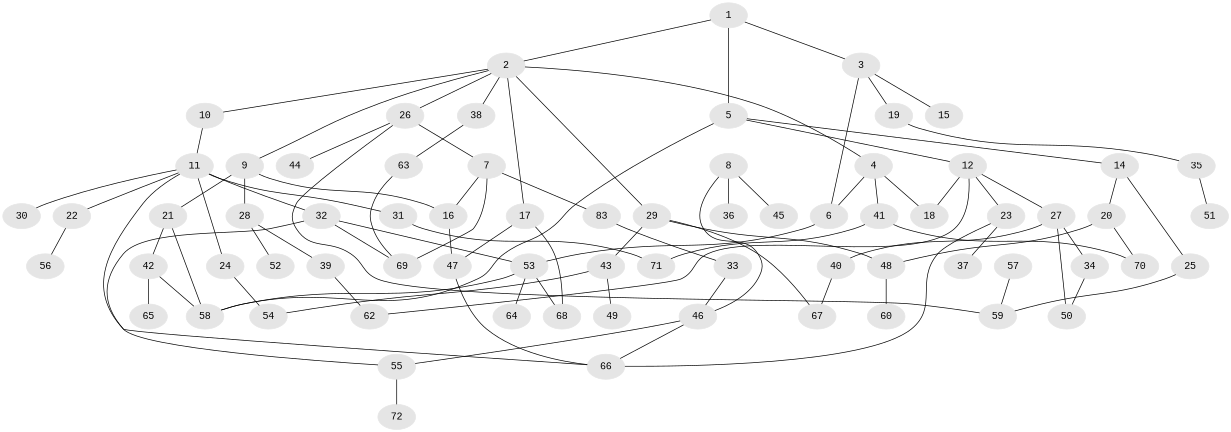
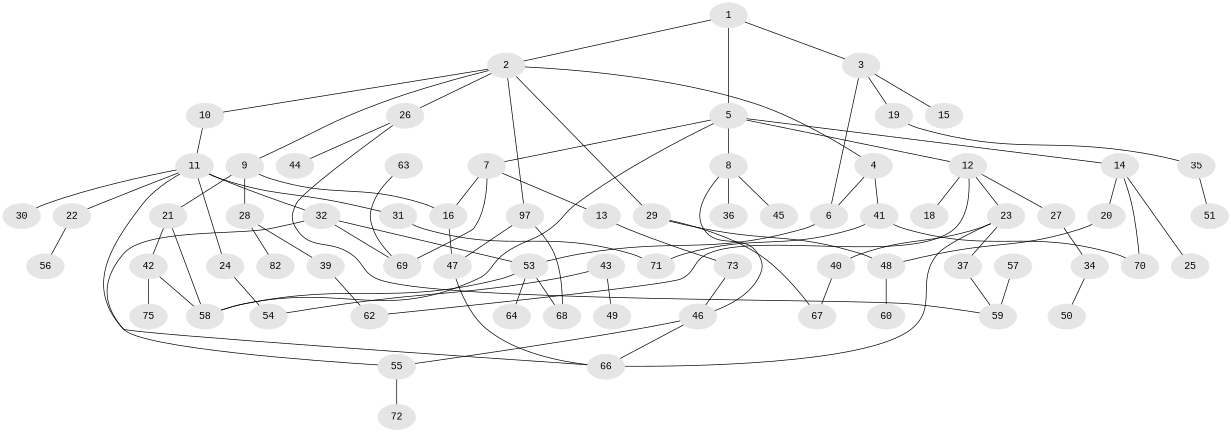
(476, 116) -> none
none -> (729, 141)
(447, 142) -> (608, 141)
(902, 191) -> none
(525, 216) -> (525, 216)
(602, 216) -> (602, 216)
(629, 241) -> none
(941, 241) -> (956, 234)
(1123, 241) -> (1134, 216)
(275, 266) -> (275, 266)
(733, 266) -> (733, 266)
(1062, 266) -> none
(1096, 294) -> (980, 291)
(149, 317) -> (149, 317)
